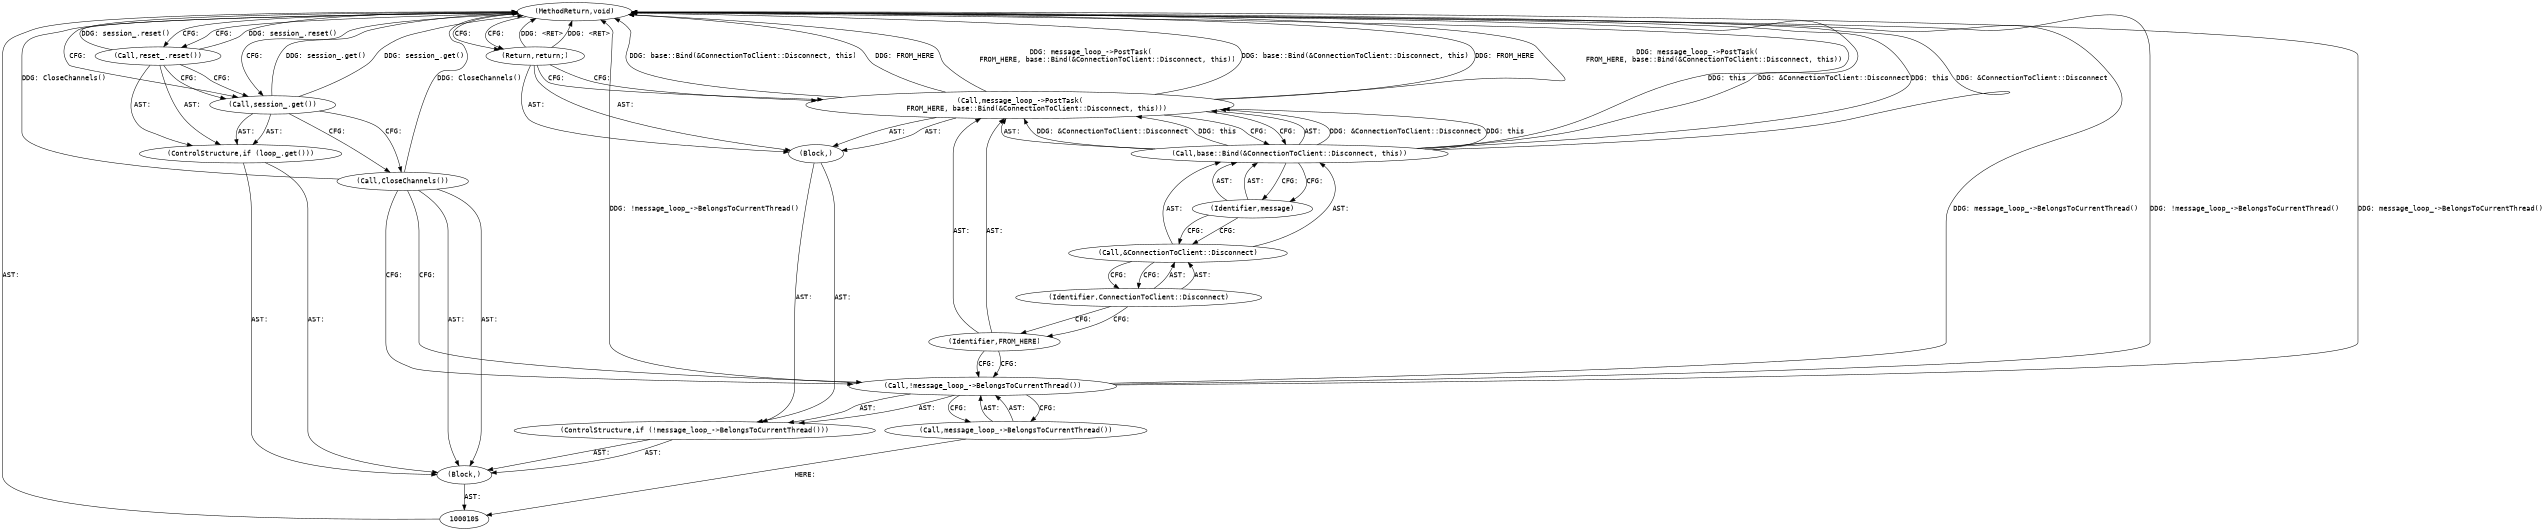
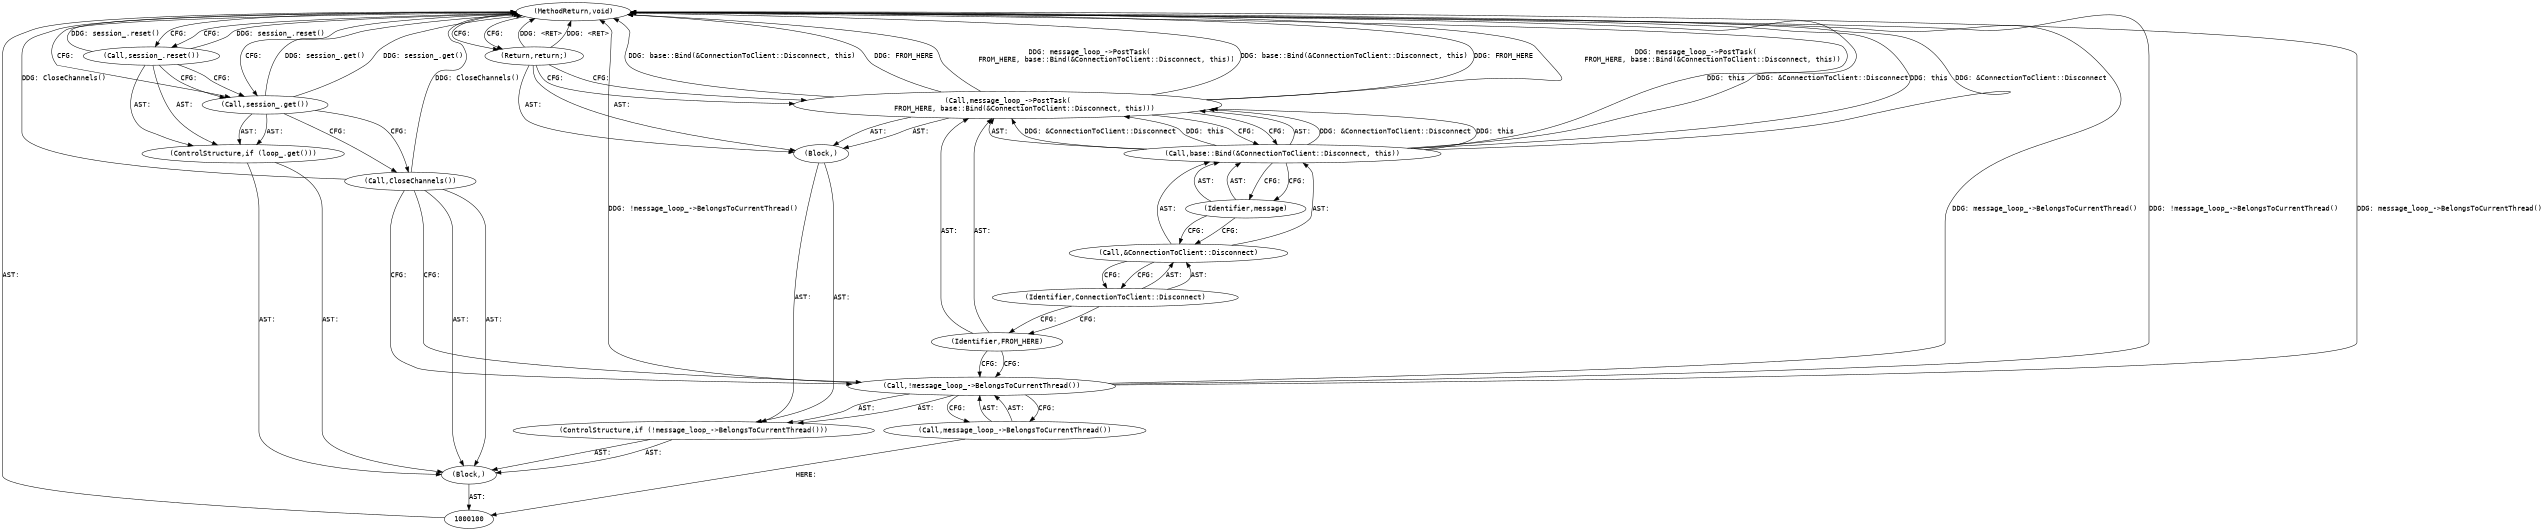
(158, 56) -> (151, 56)
(464, 519) -> (469, 519)
